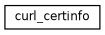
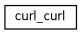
(52, 17) -> (41, 17)
